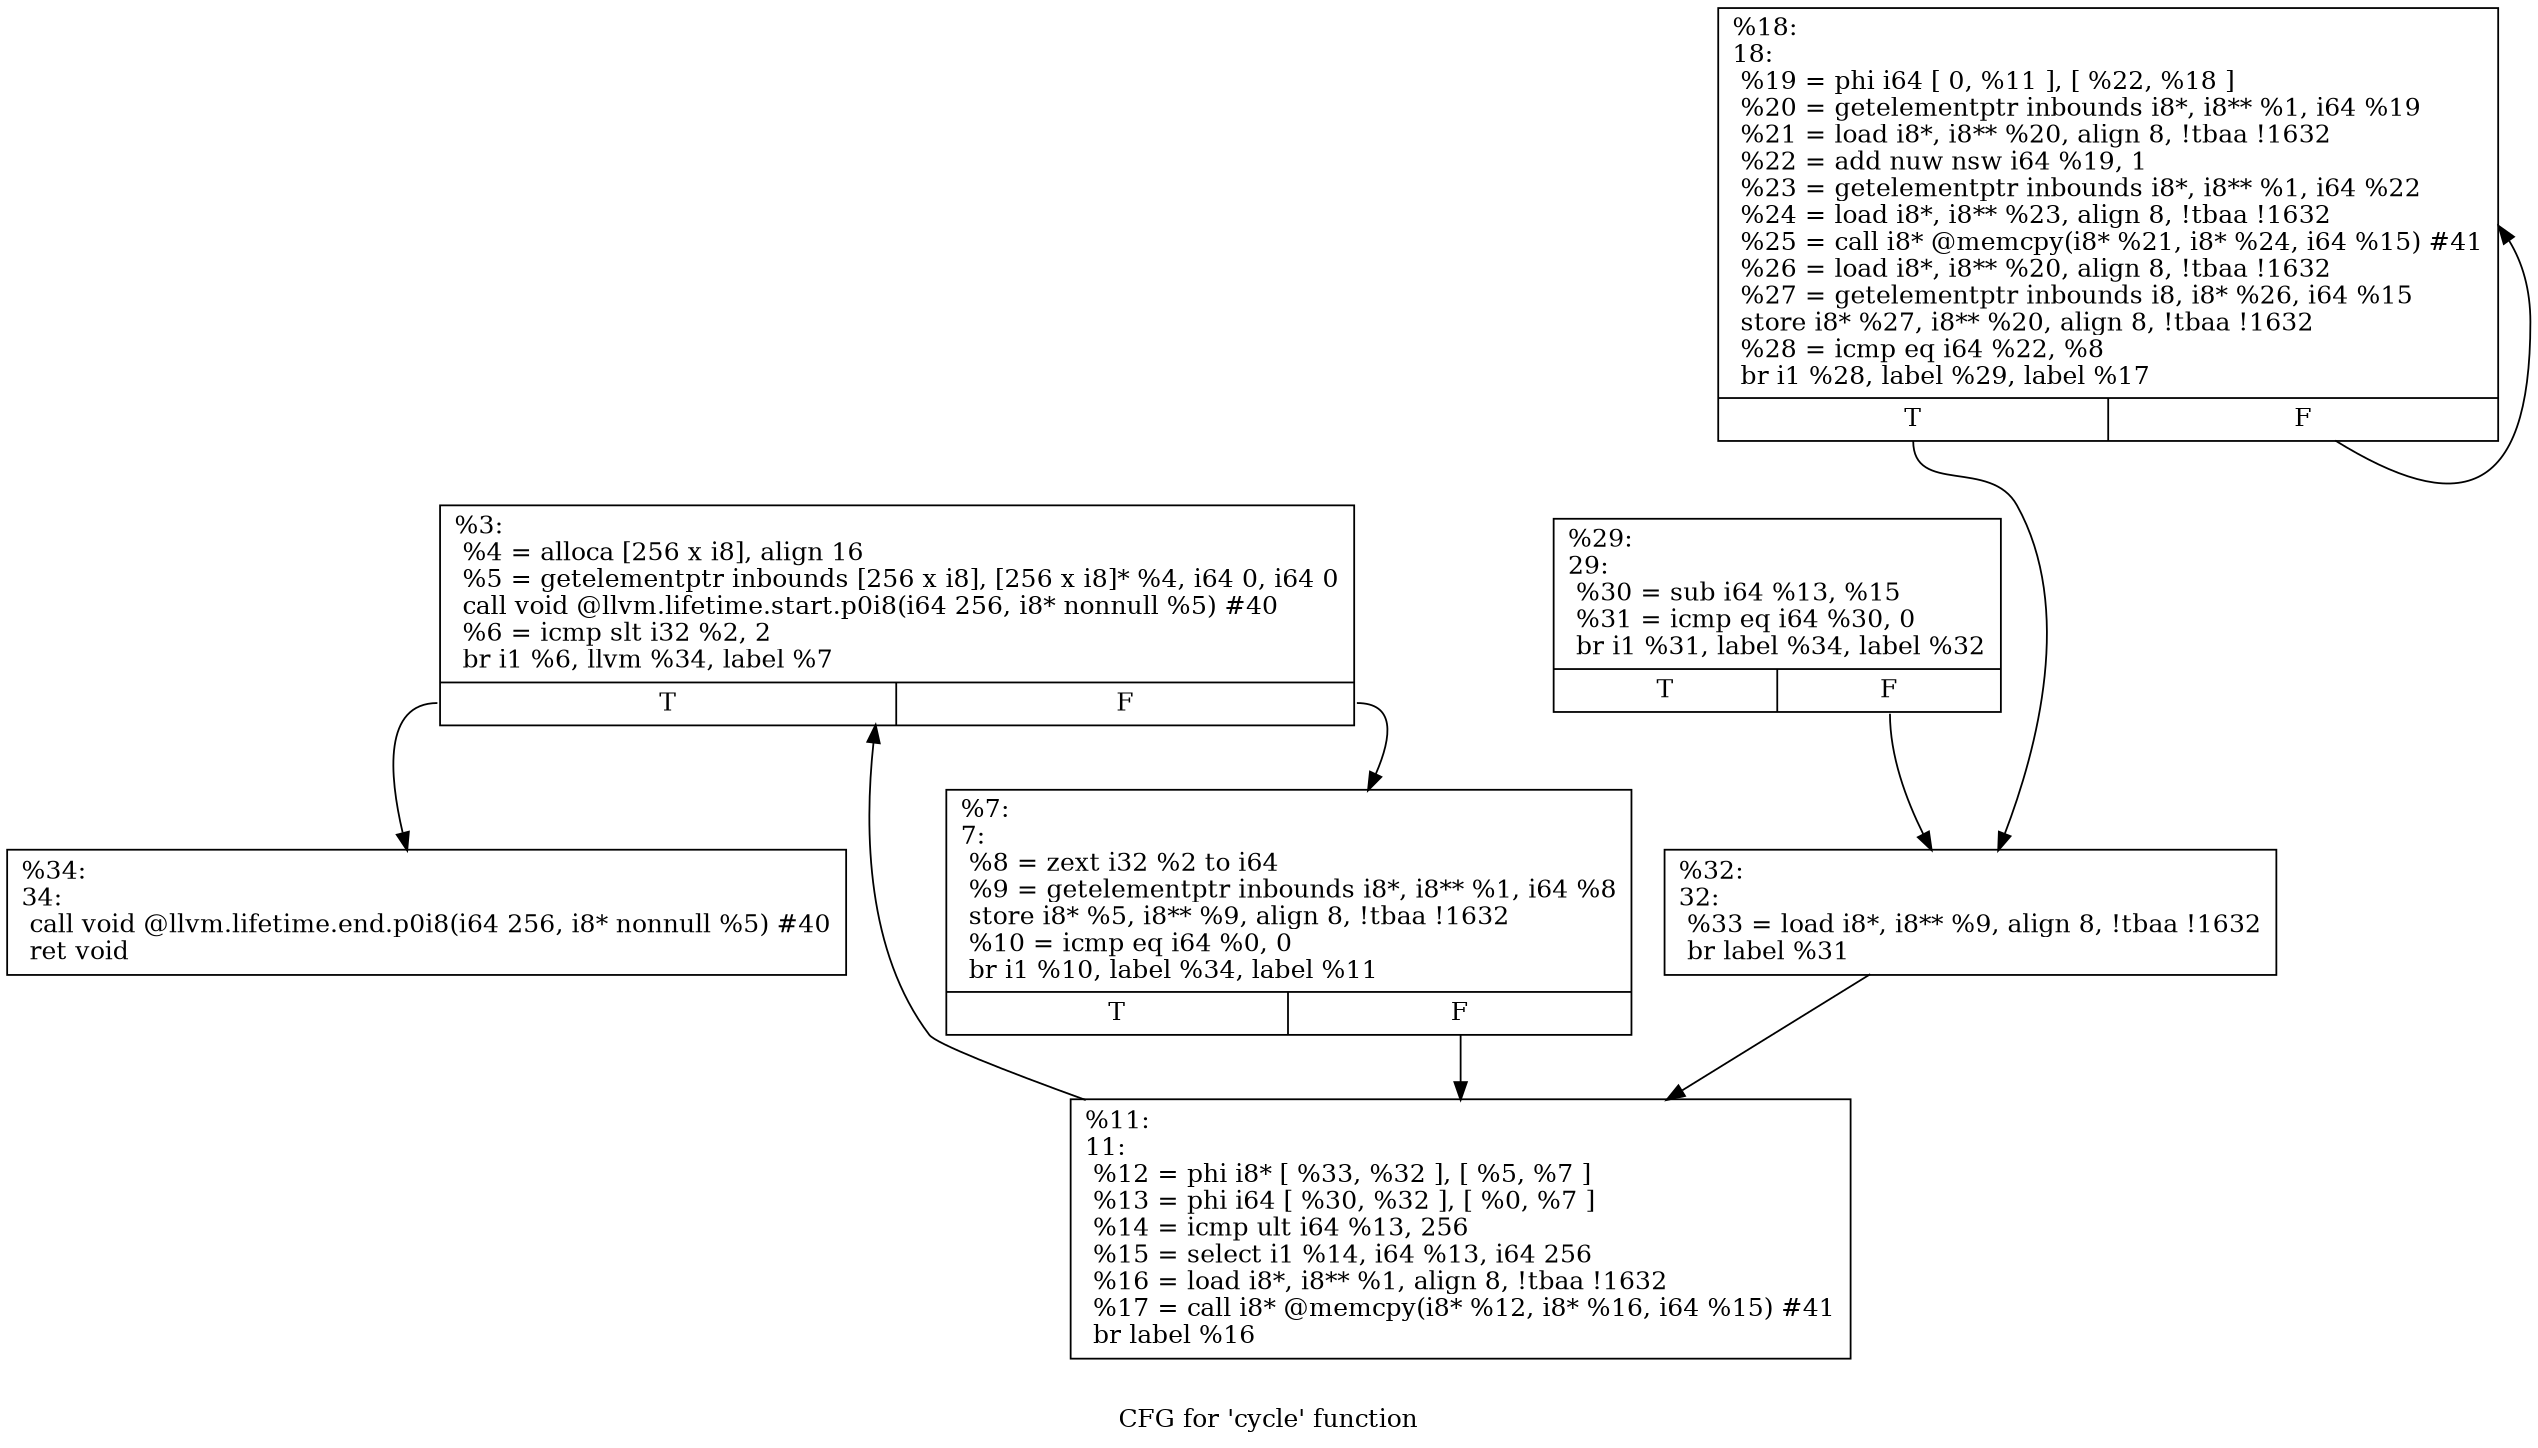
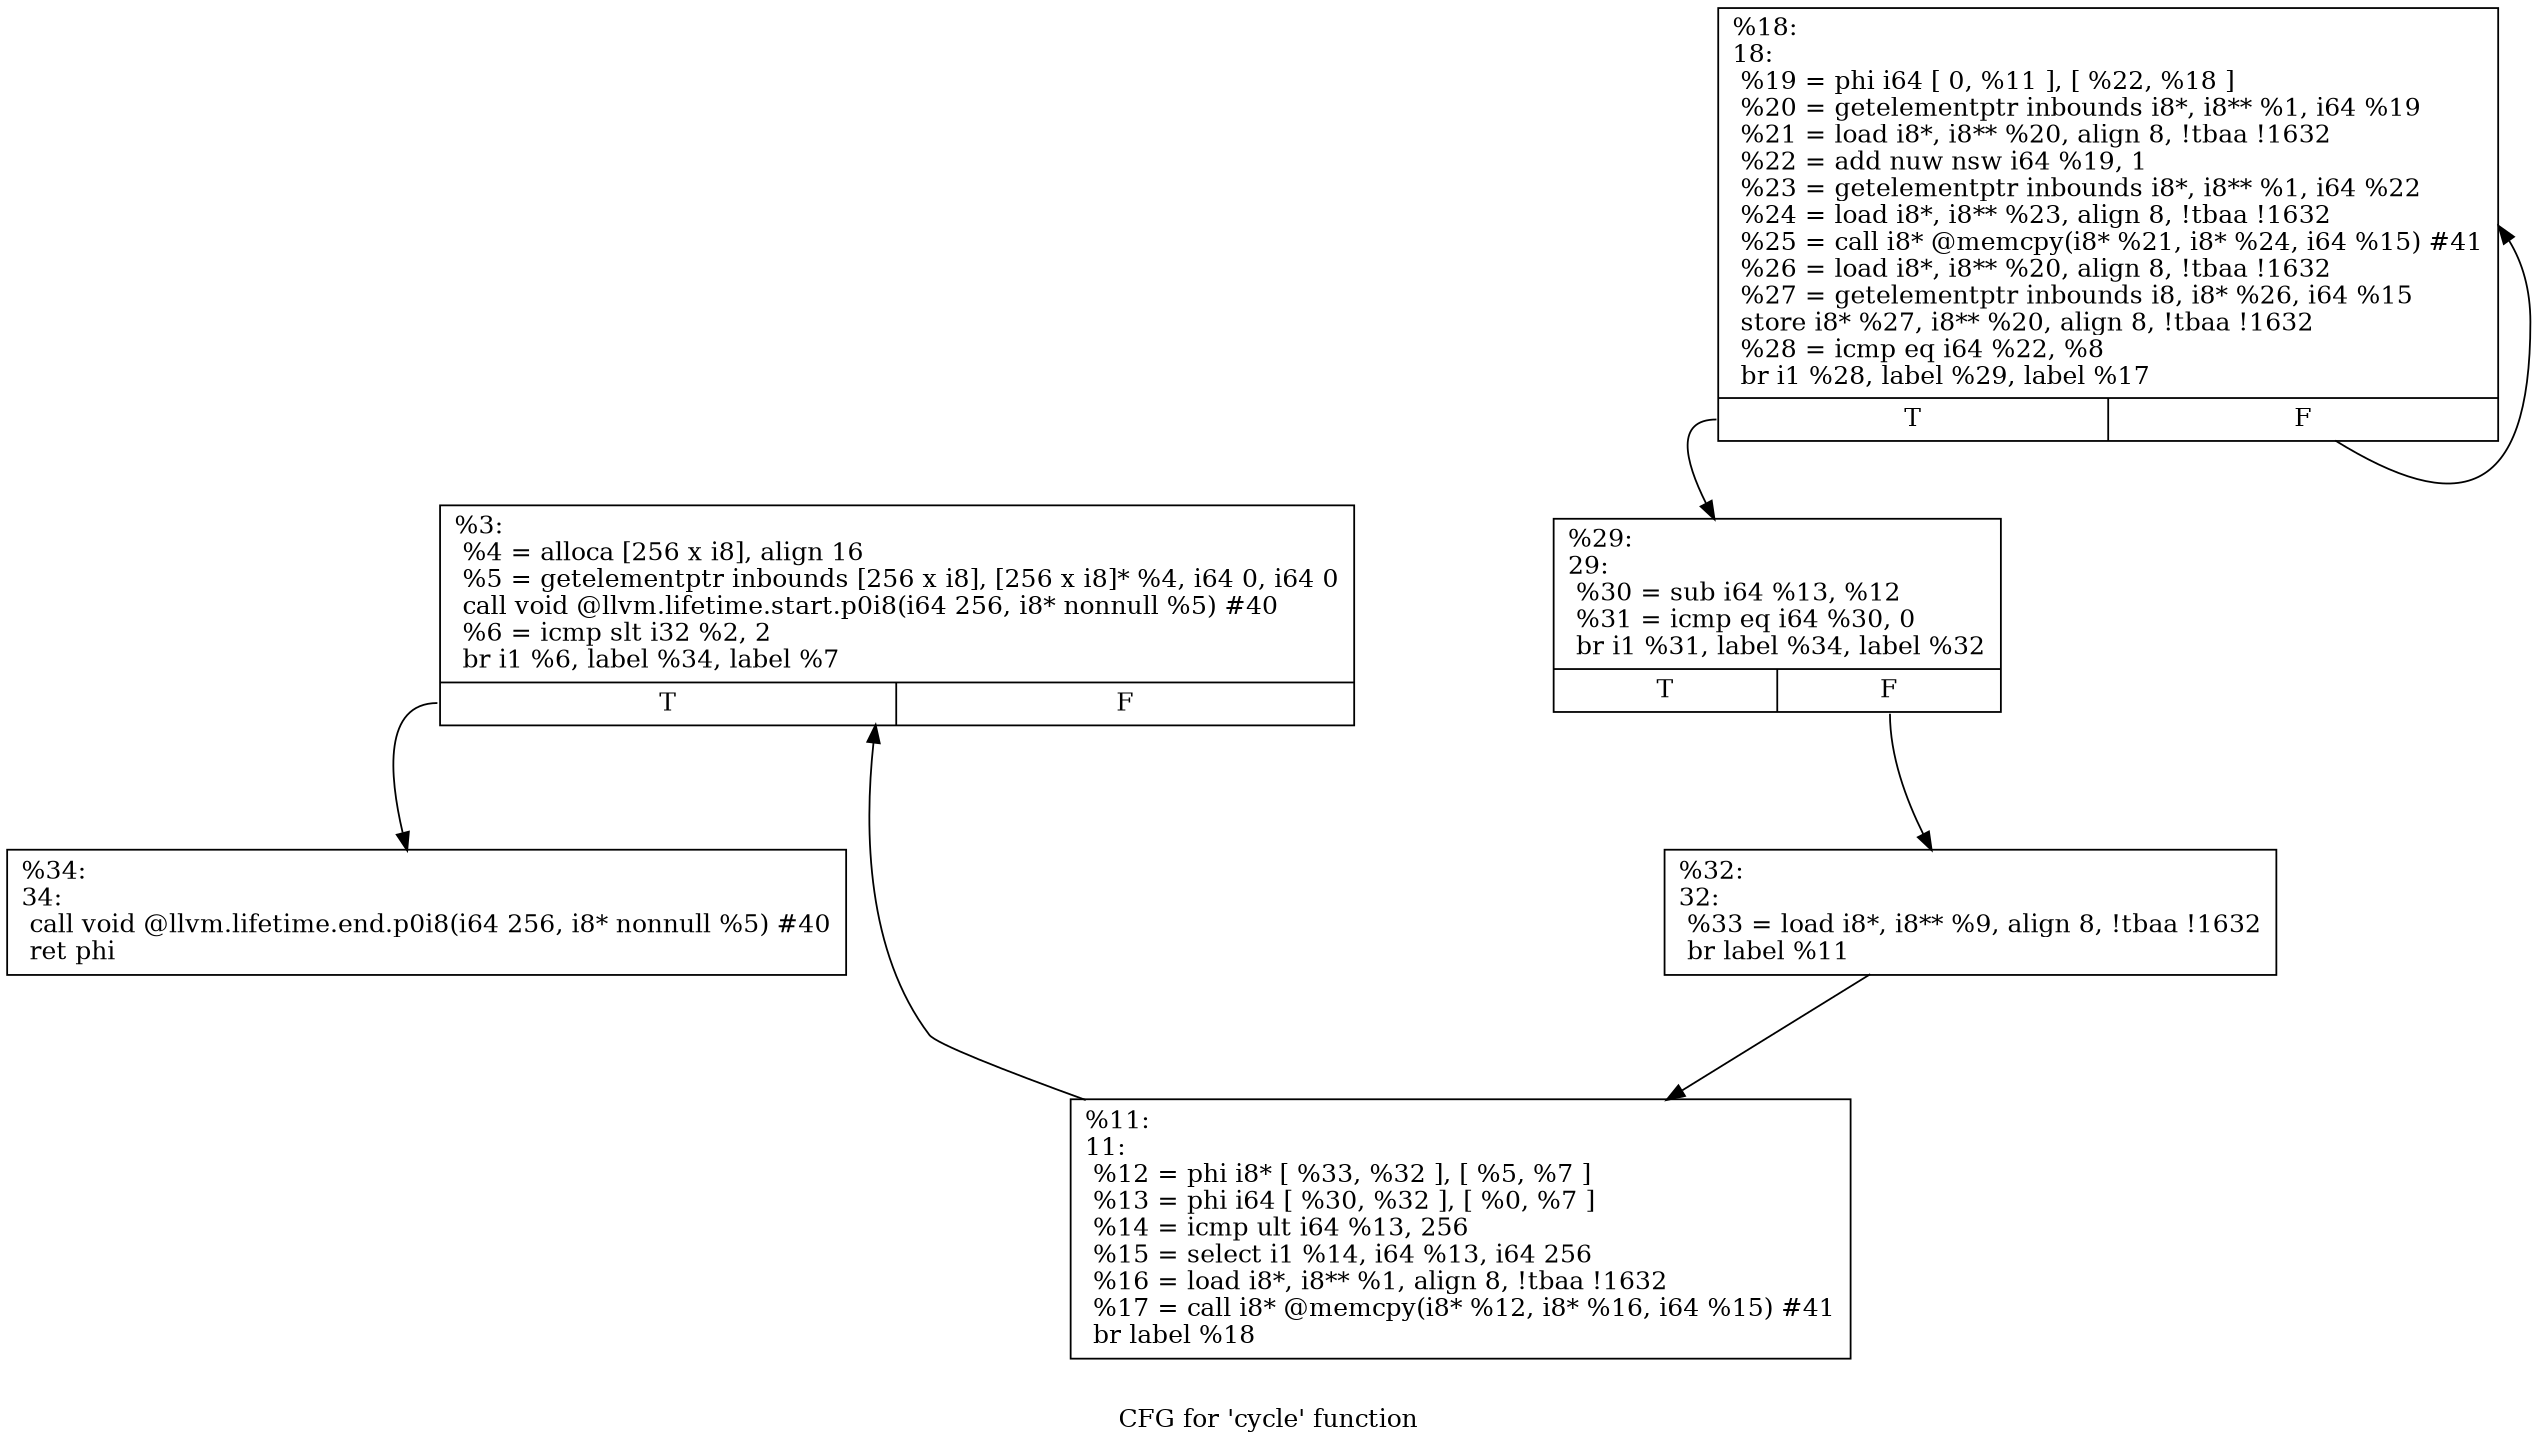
(1735, 593) -> (1735, 593)
(2045, 604) -> (1689, 454)
(644, 660) -> (648, 660)
(1289, 912) -> none
(76, 952) -> (69, 952)
(1765, 952) -> (1765, 952)
(1171, 1335) -> (1171, 1335)
